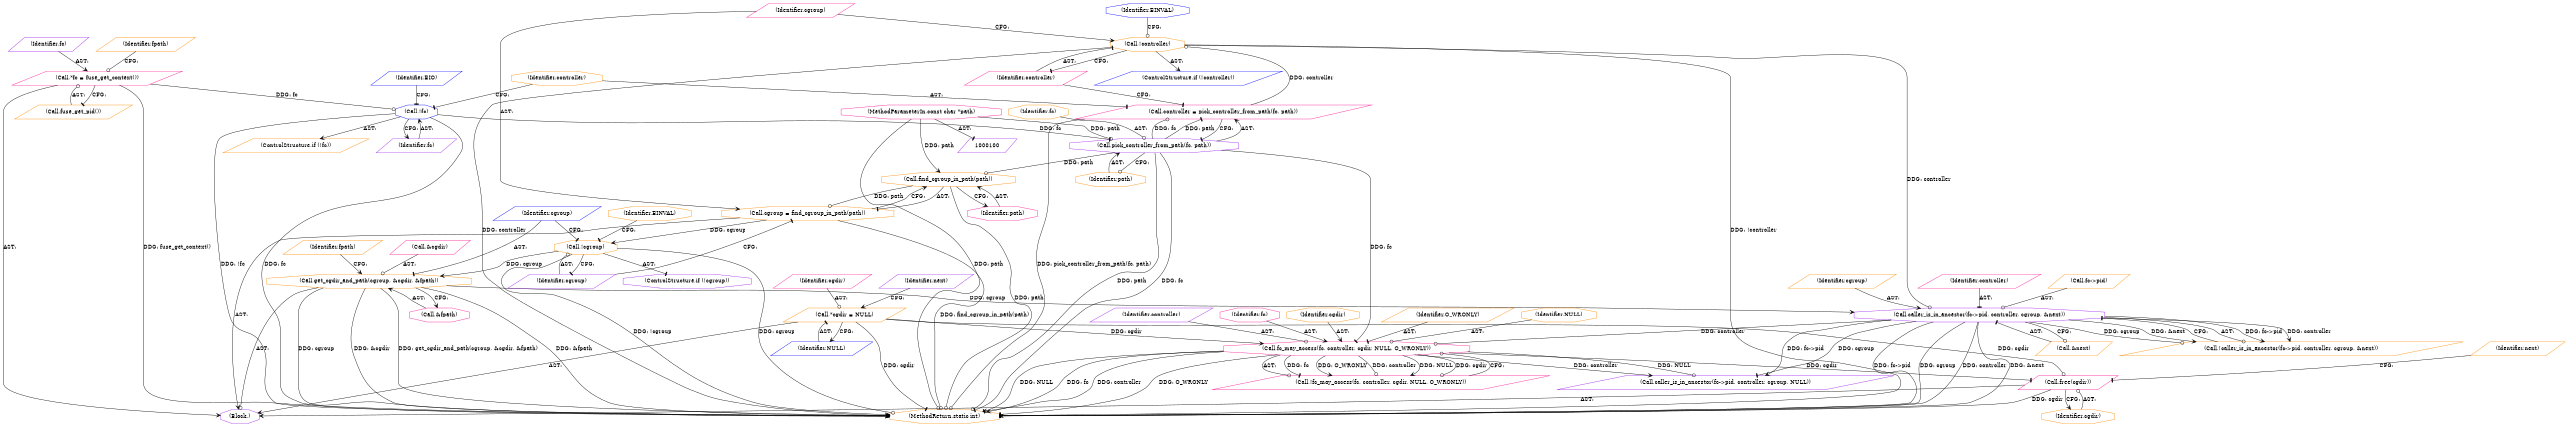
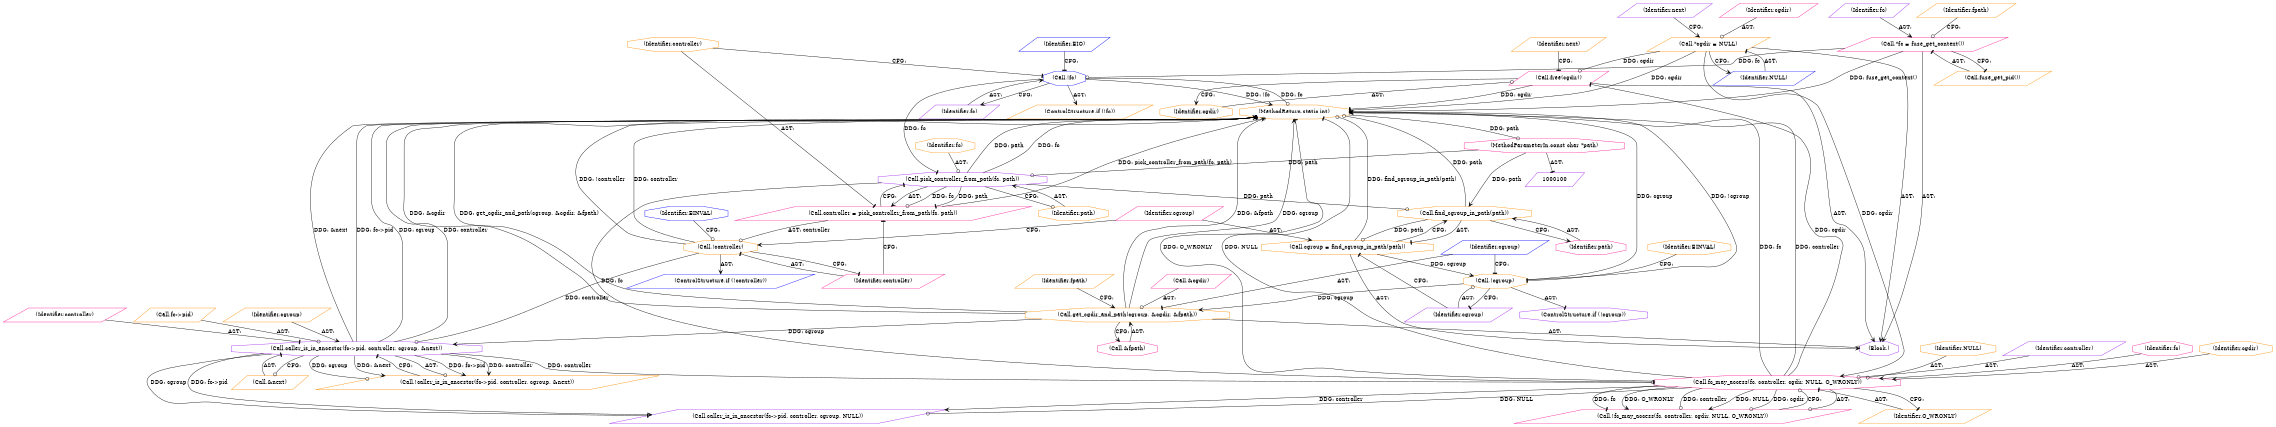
(1312, 78) -> (809, 230)
(71, 95) -> (1951, 63)
(961, 247) -> (1433, 122)
none -> (1888, 393)
